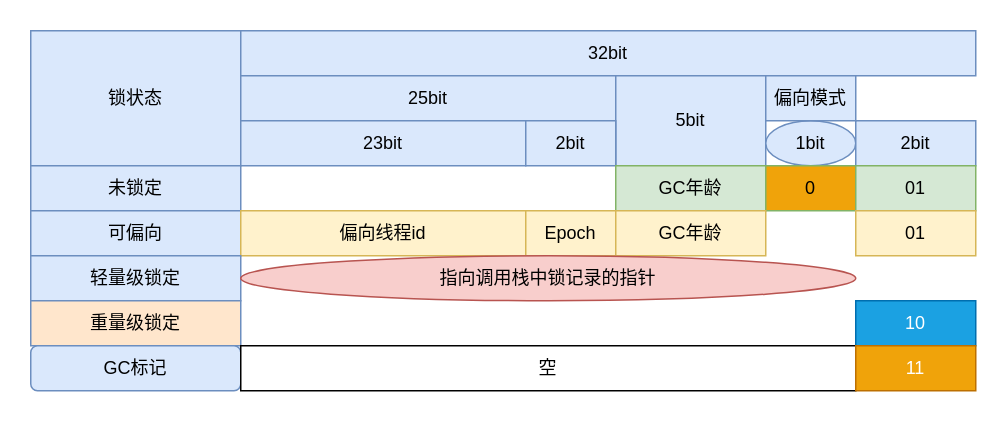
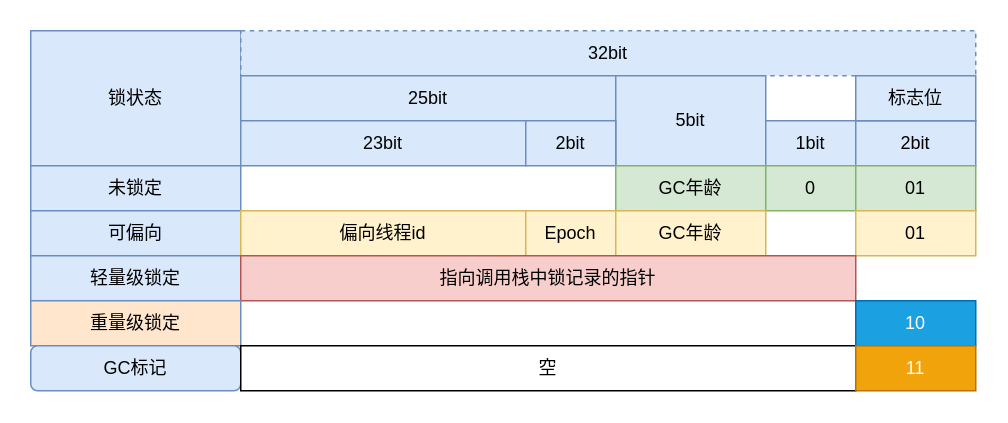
(608, 53) -> (608, 53)
(811, 98) -> none
none -> (916, 98)
(811, 143) -> (811, 143)
(811, 188) -> (811, 188)
(548, 278) -> (548, 278)
